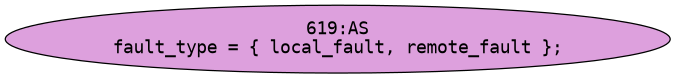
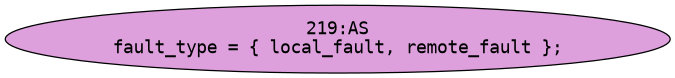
(338, 39) -> (338, 39)
